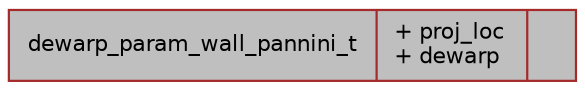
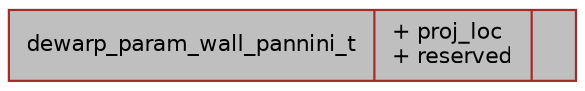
(447, 56) -> (453, 56)
